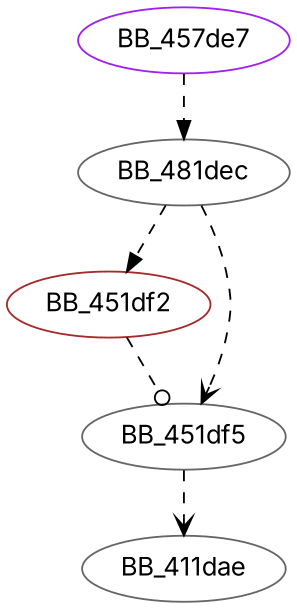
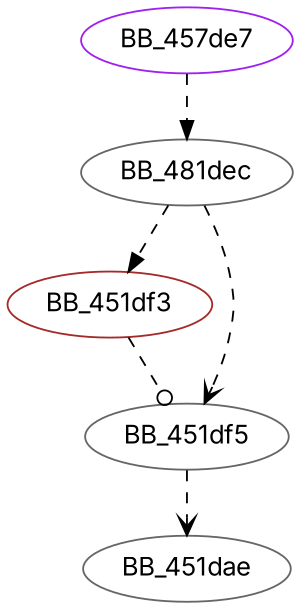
(109, 305) -> (110, 305)
(184, 569) -> (187, 569)
